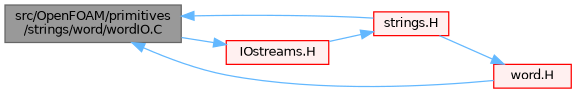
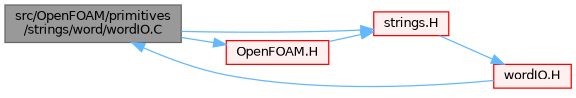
(284, 15) -> (271, 32)
(278, 52) -> (278, 52)
(532, 76) -> (532, 76)
